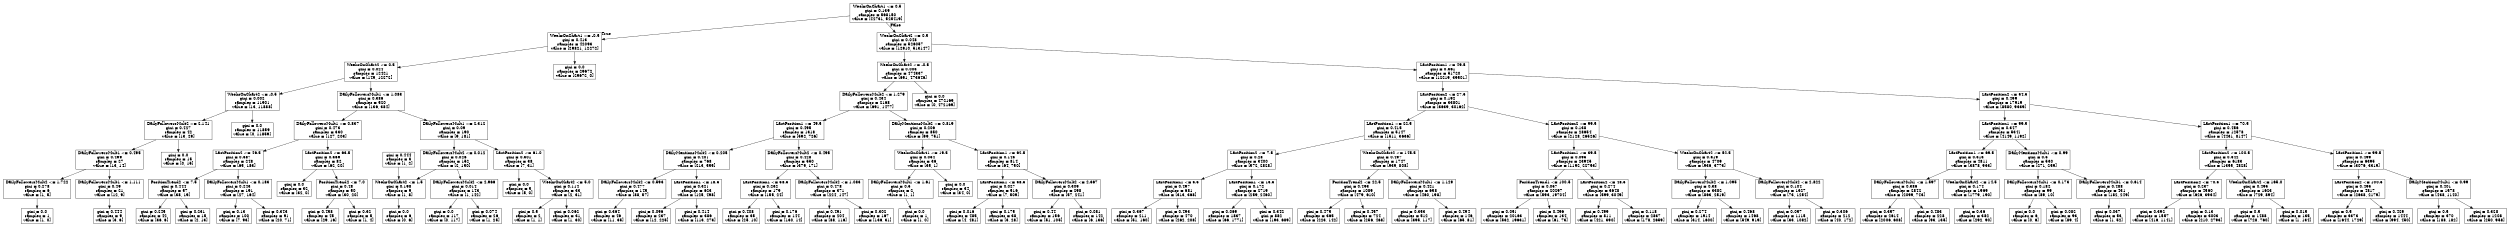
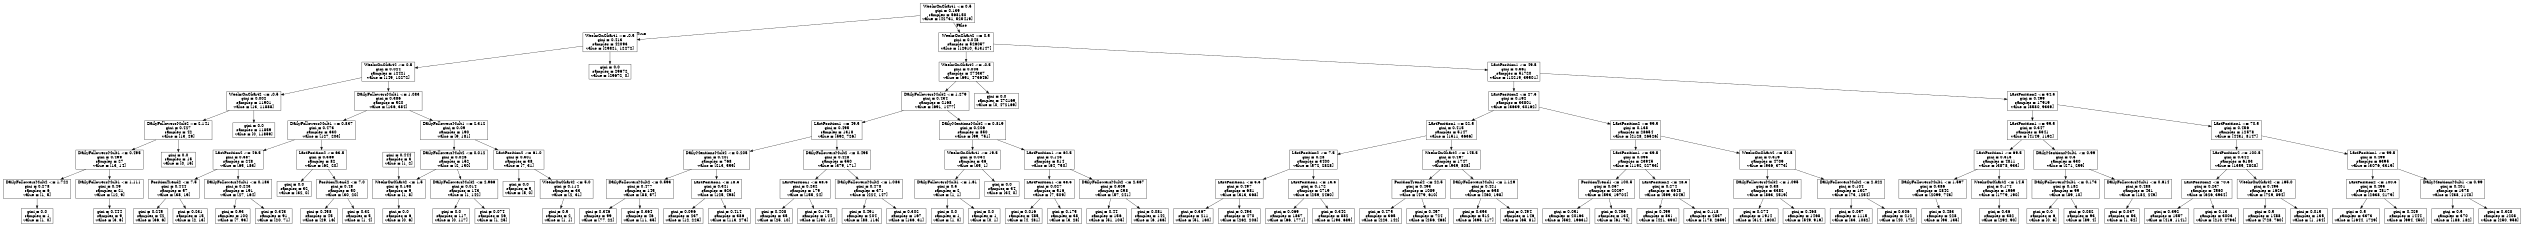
(234, 216) -> (233, 216)
(567, 216) -> none
none -> (598, 216)
none -> (984, 216)
(1272, 216) -> (1333, 216)
(1596, 216) -> (1658, 216)
(1882, 216) -> none
